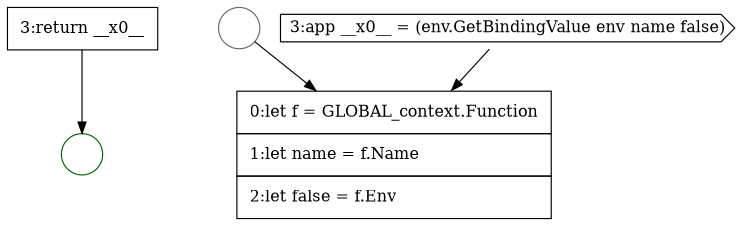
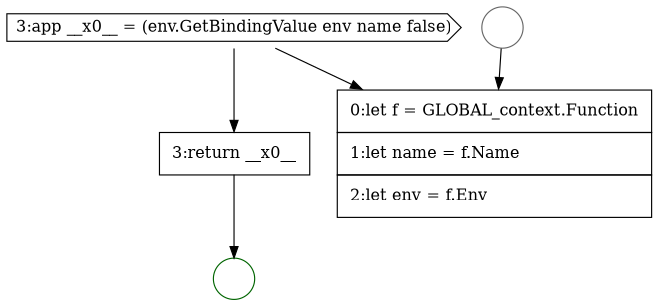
none -> (234, 84)
(324, 197) -> (419, 196)
